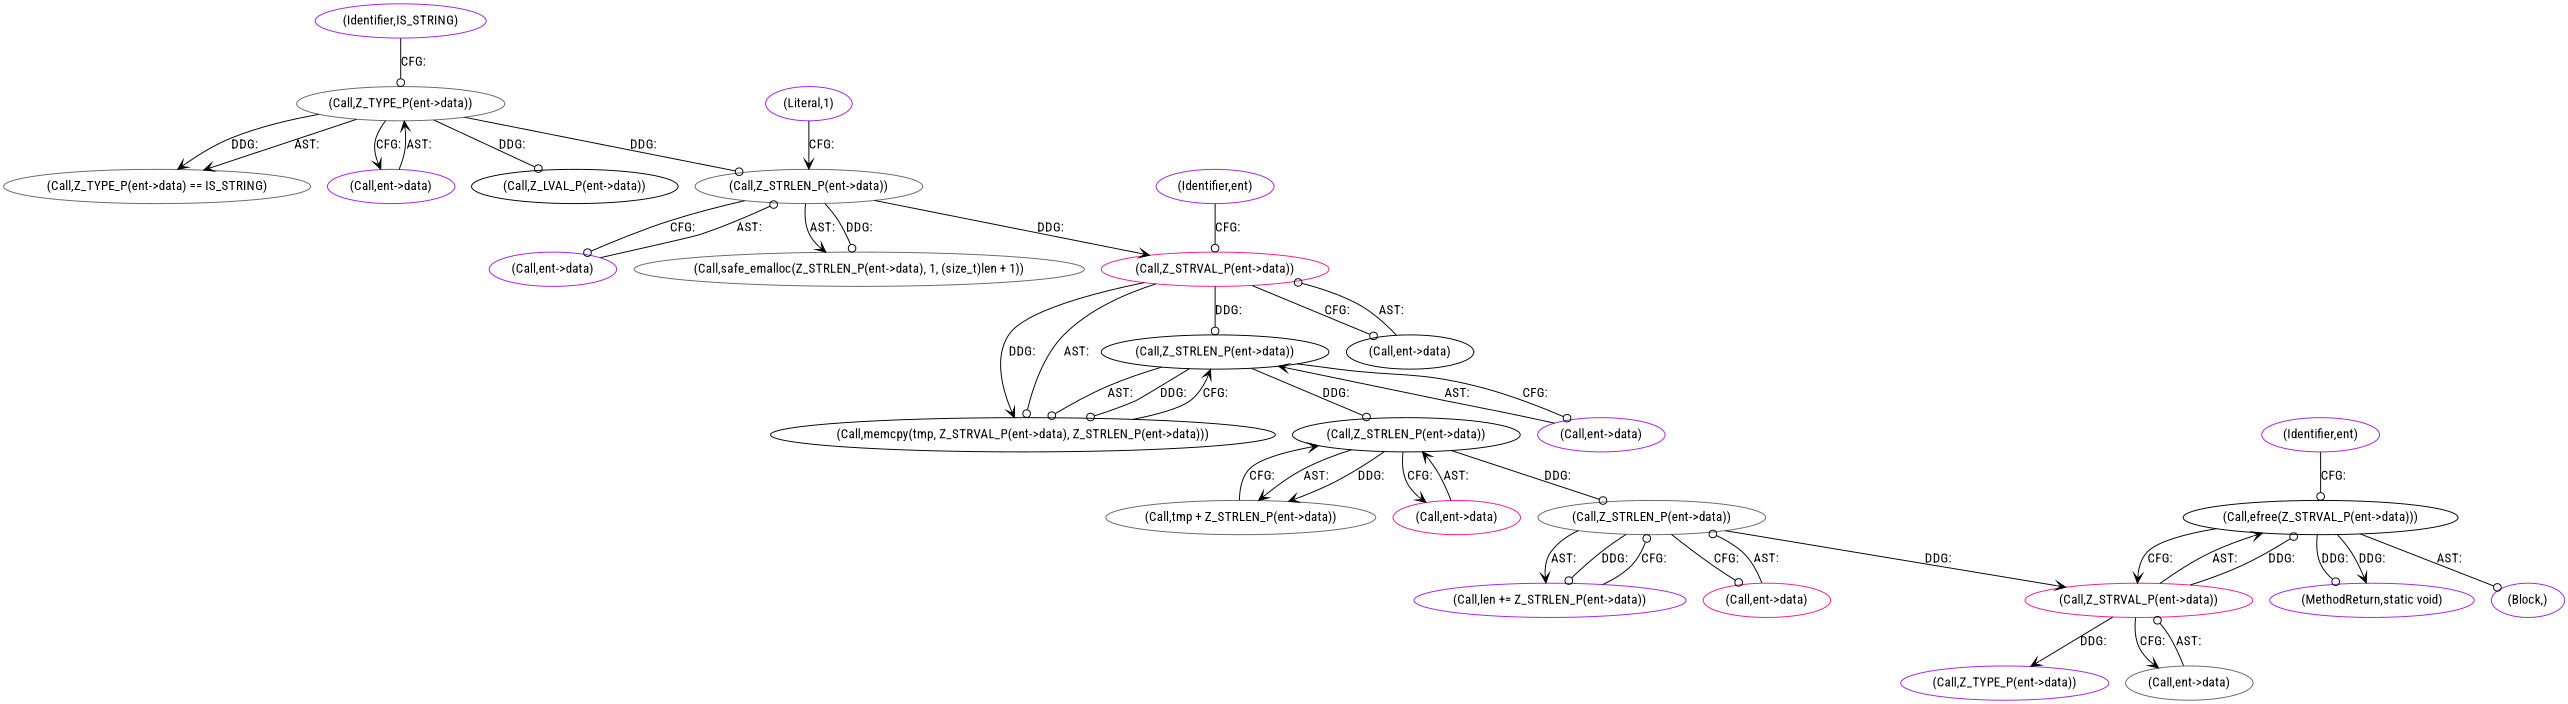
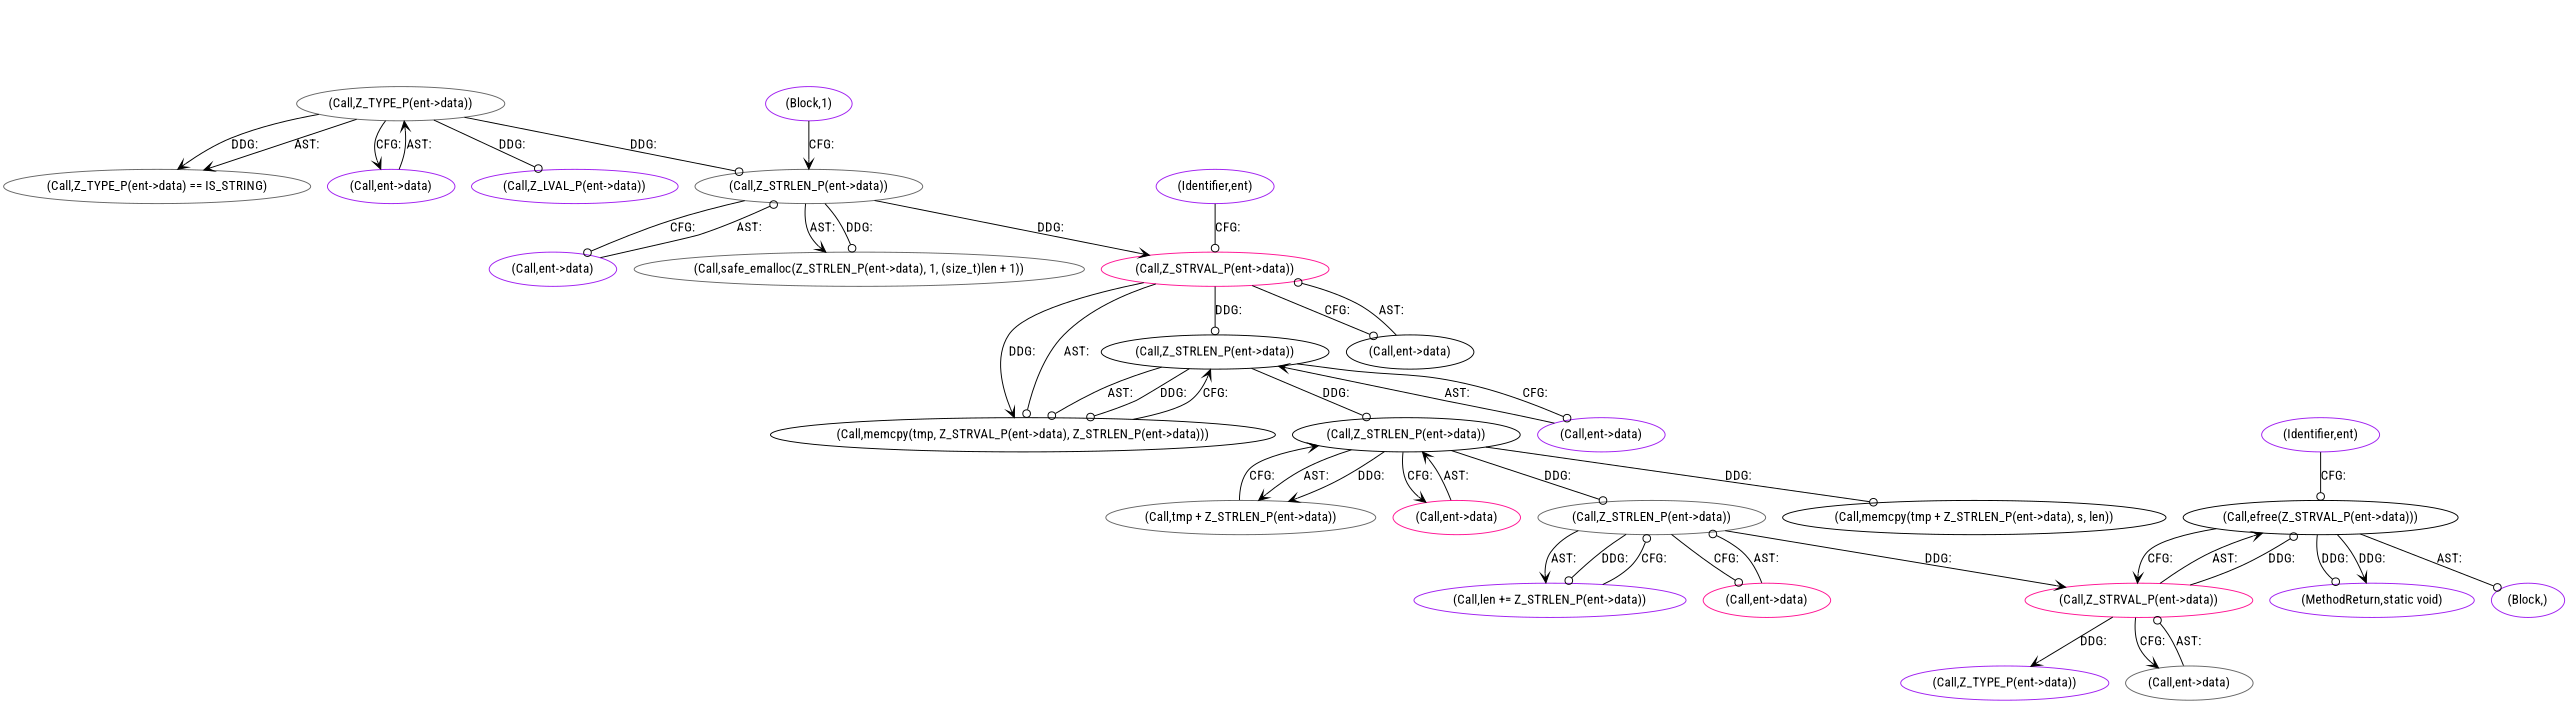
(401, 21) -> none
(809, 104) -> (809, 104)
(575, 186) -> (575, 186)
none -> (1974, 518)
